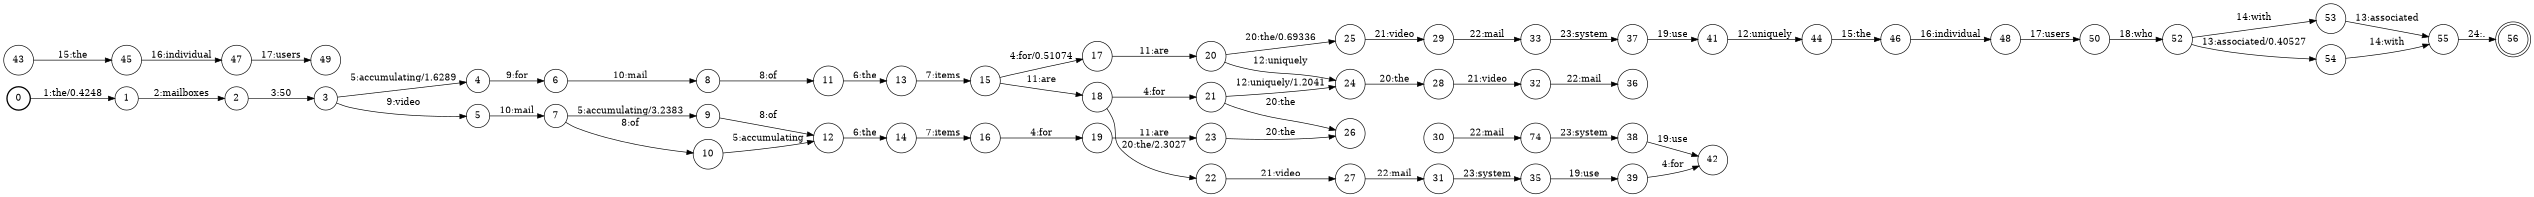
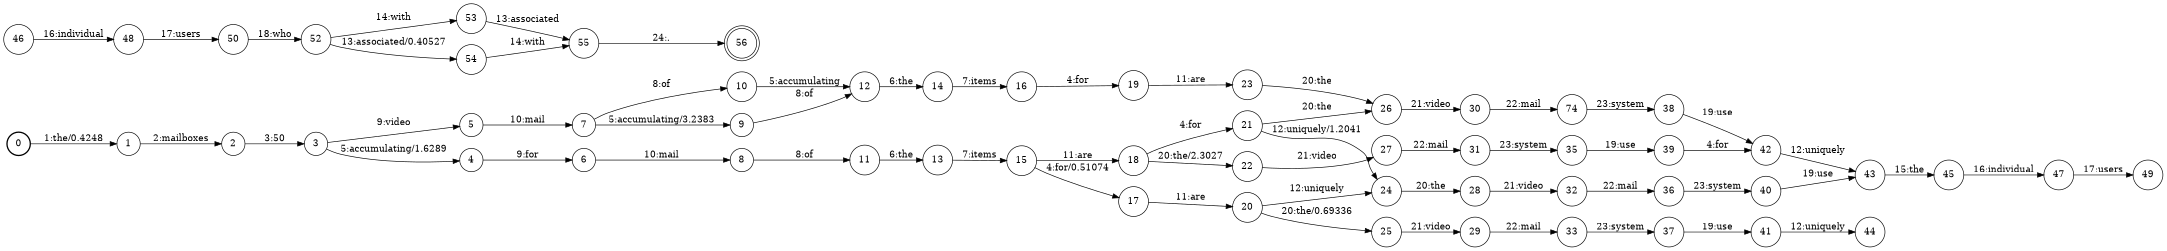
(1853, 39) -> none
none -> (1428, 109)
none -> (1815, 162)
none -> (1766, 191)
